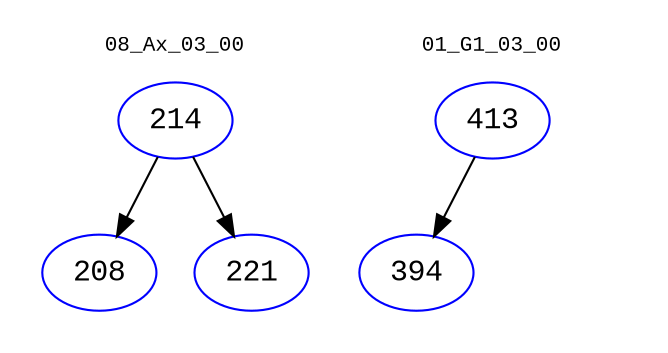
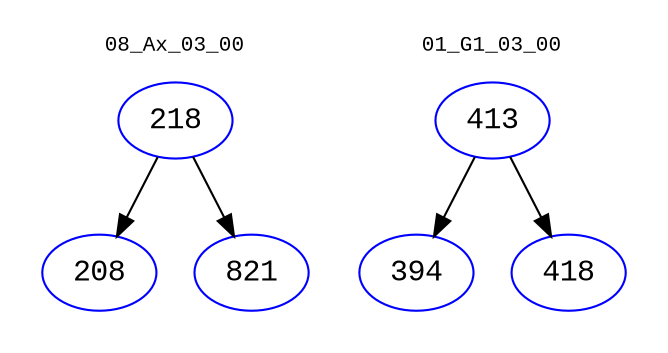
(175, 120) -> (175, 120)
(252, 273) -> (252, 273)
none -> (569, 273)
